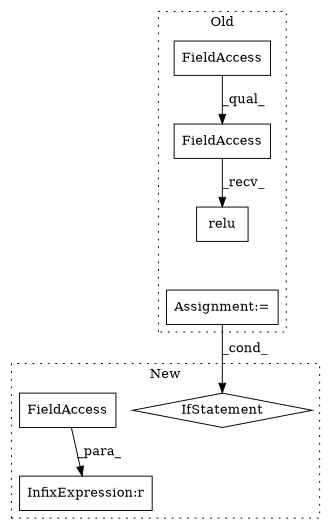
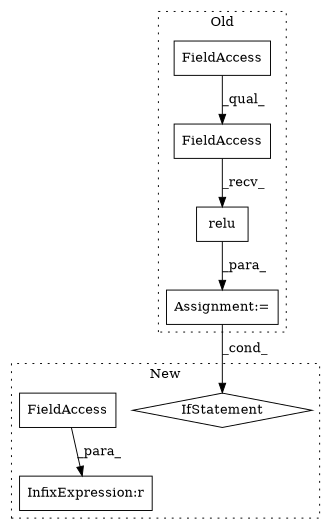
none -> (222, 261)
